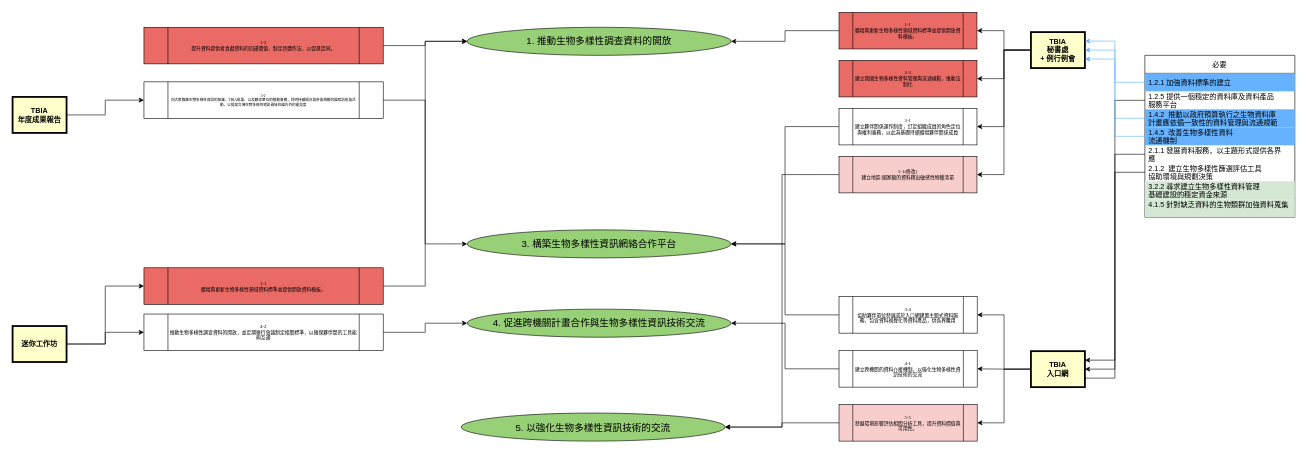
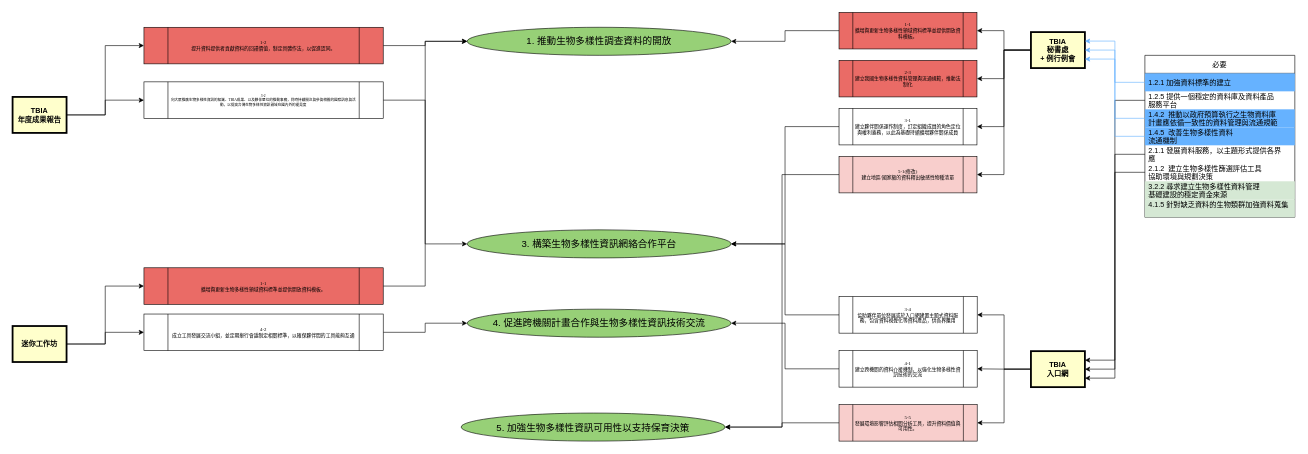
none -> (121, 46)
(263, 333) -> (263, 333)
(1088, 378) -> (1090, 378)
(593, 428) -> (593, 428)
